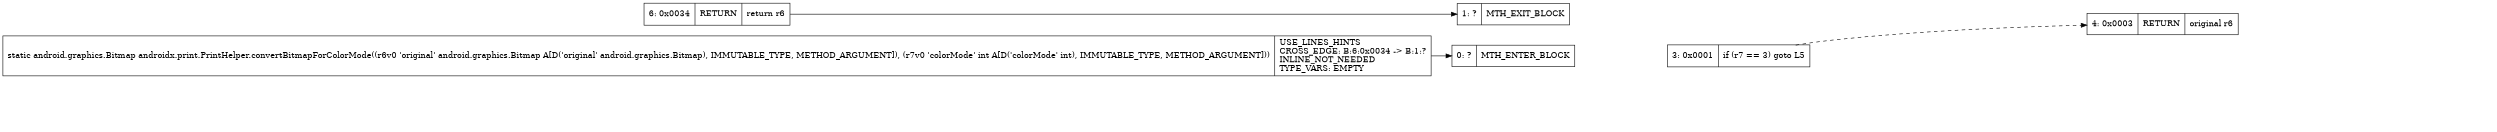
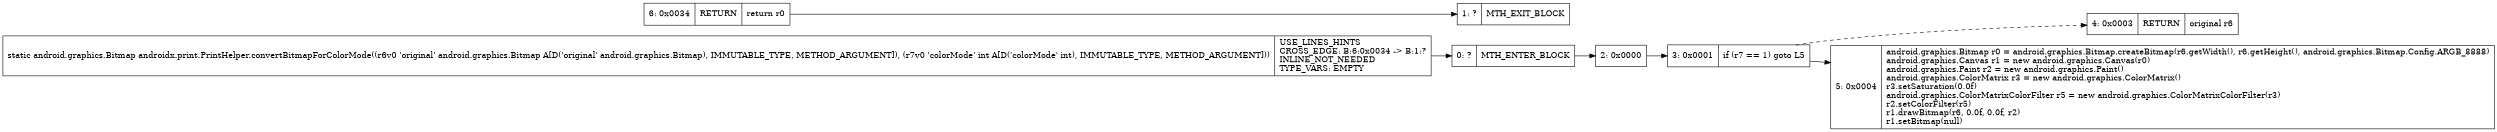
(766, 14) -> (766, 14)
none -> (1621, 56)
(1764, 56) -> (1764, 56)
none -> (2163, 87)
